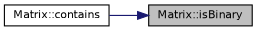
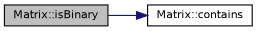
(123, 15) -> (122, 15)
